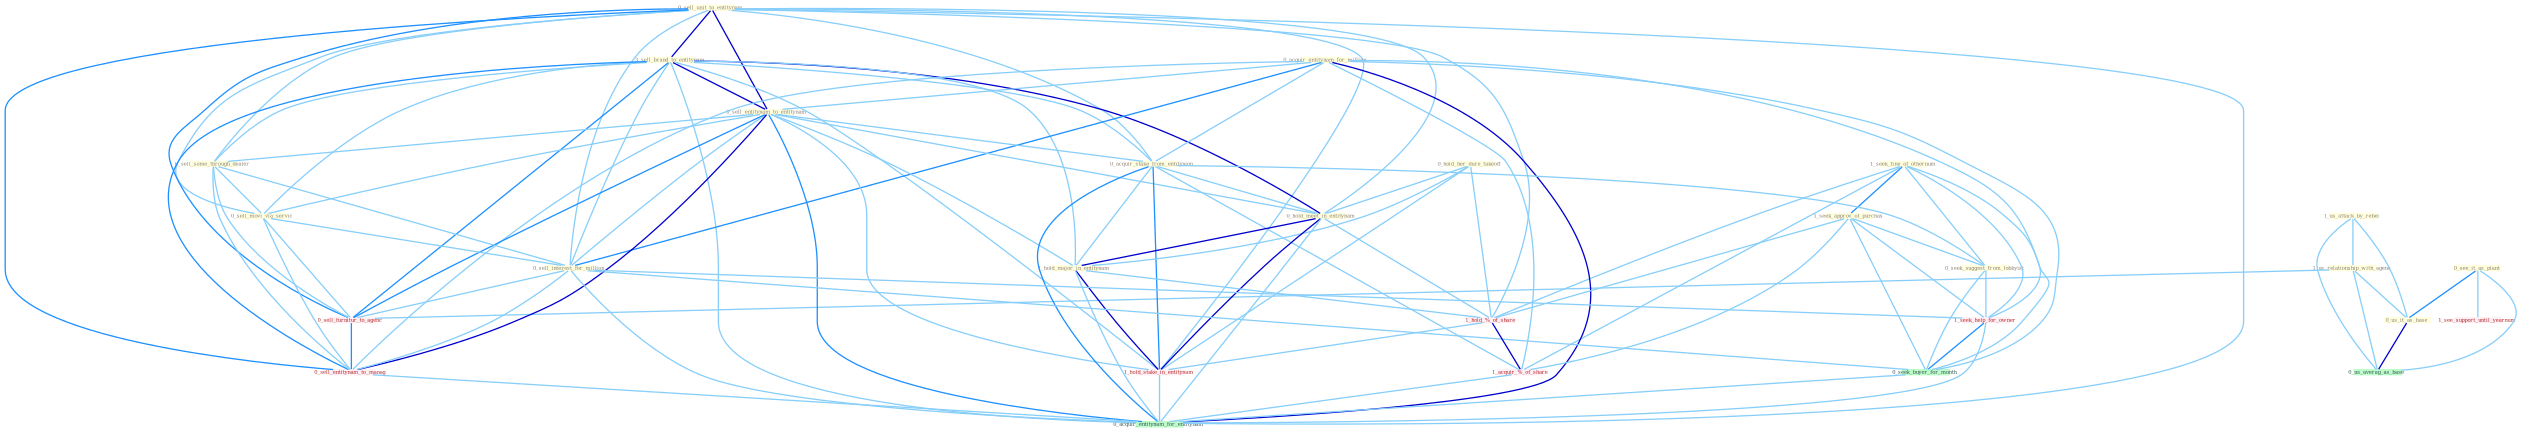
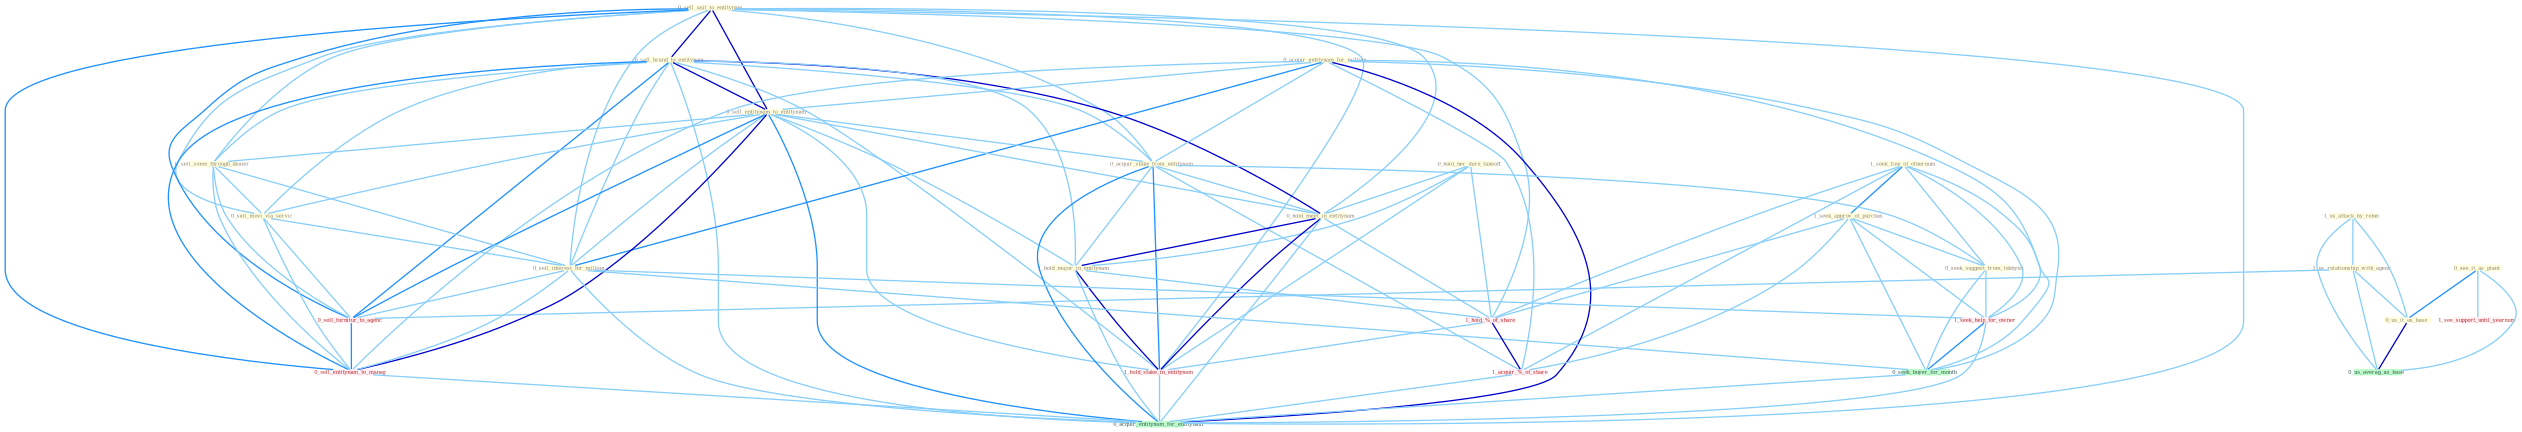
(670, 60) -> (670, 60)
